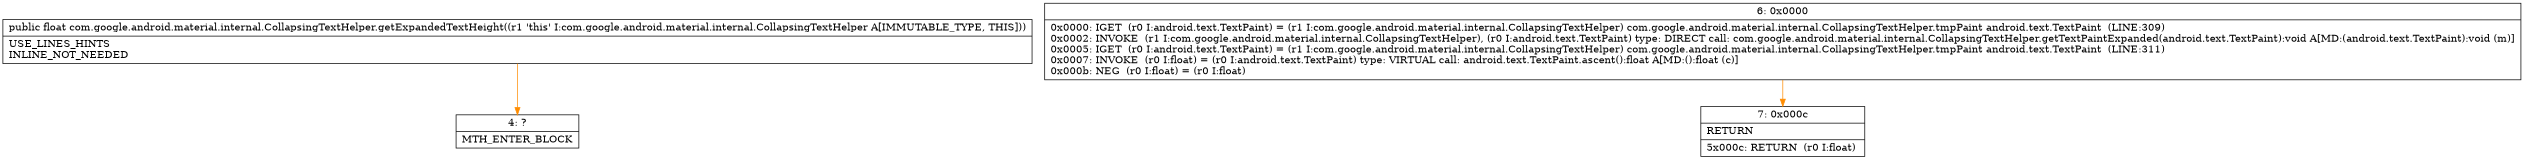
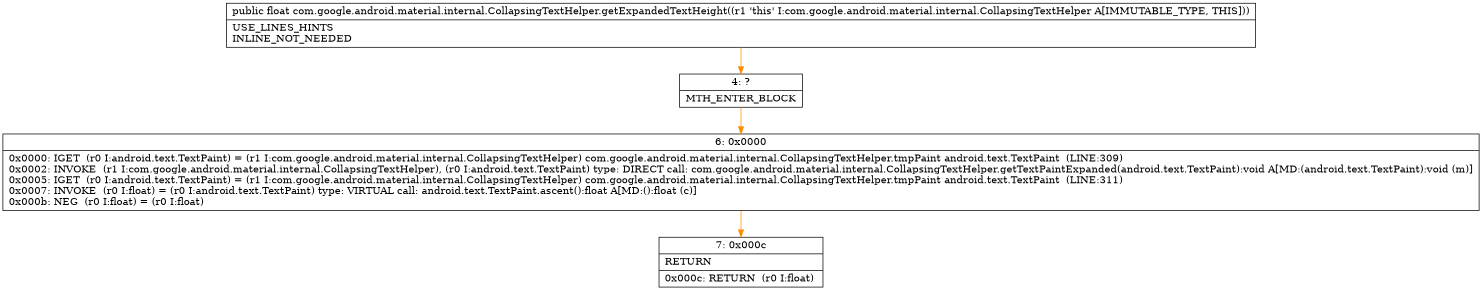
none -> (741, 117)
(1783, 148) -> (741, 278)
